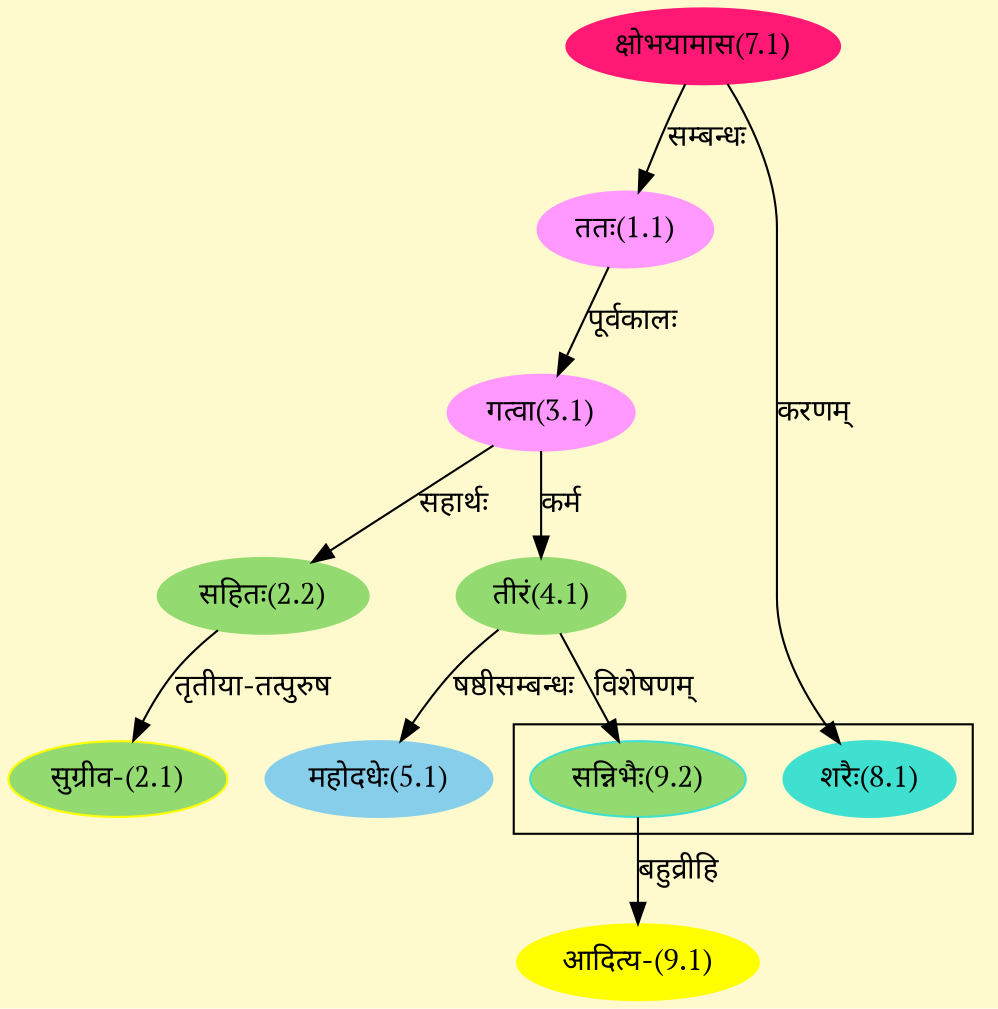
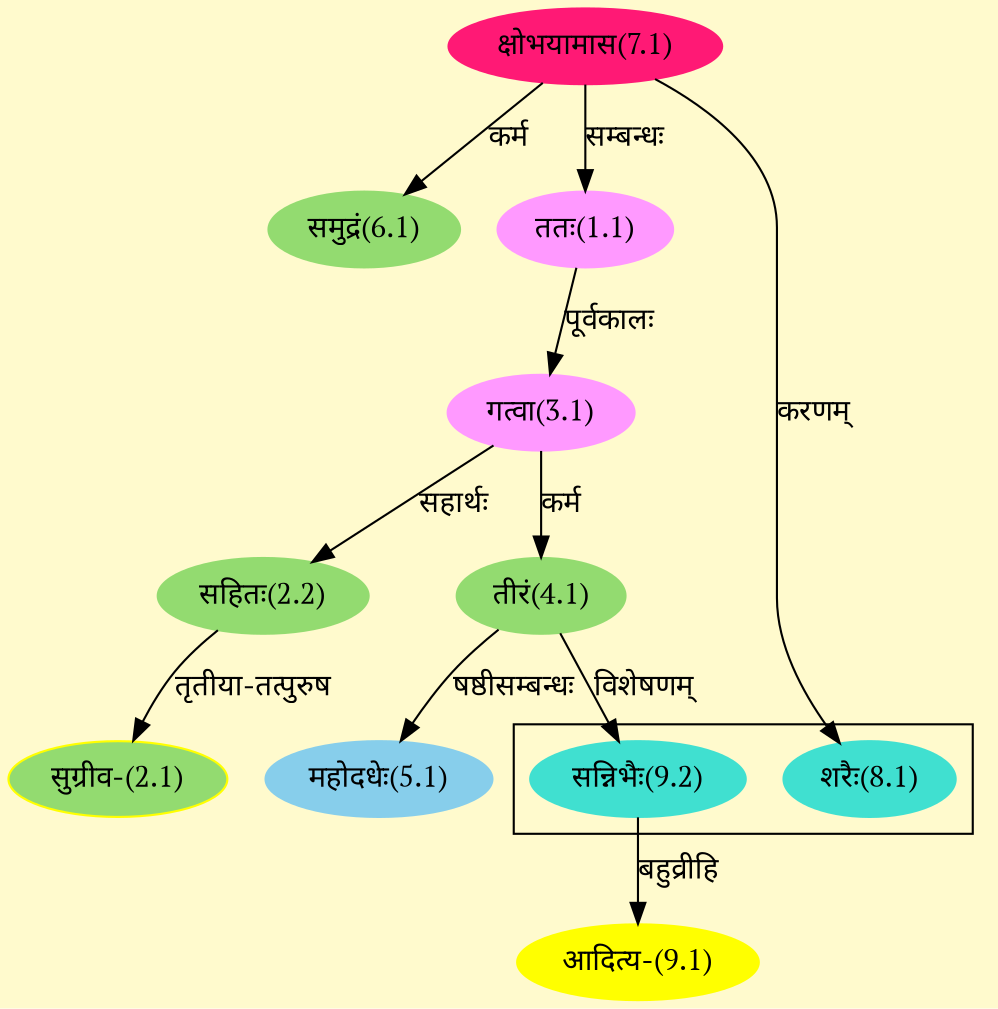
none -> (364, 230)
(638, 779) -> (638, 779)
